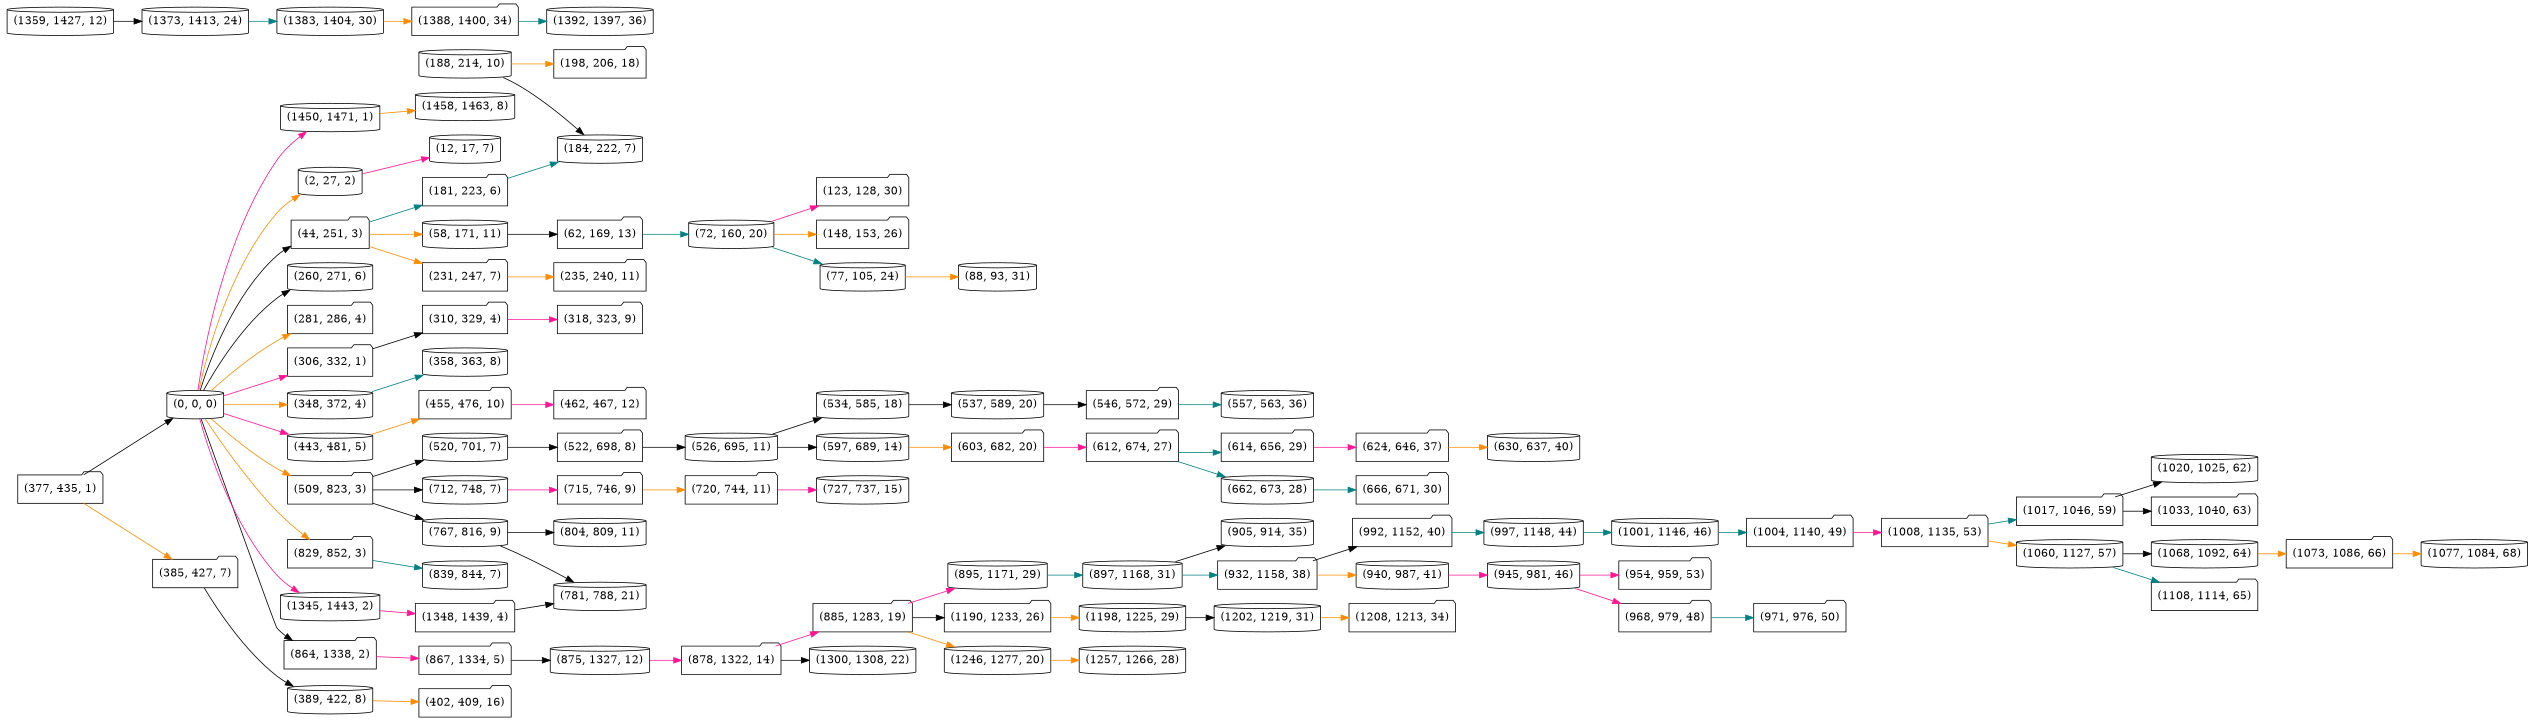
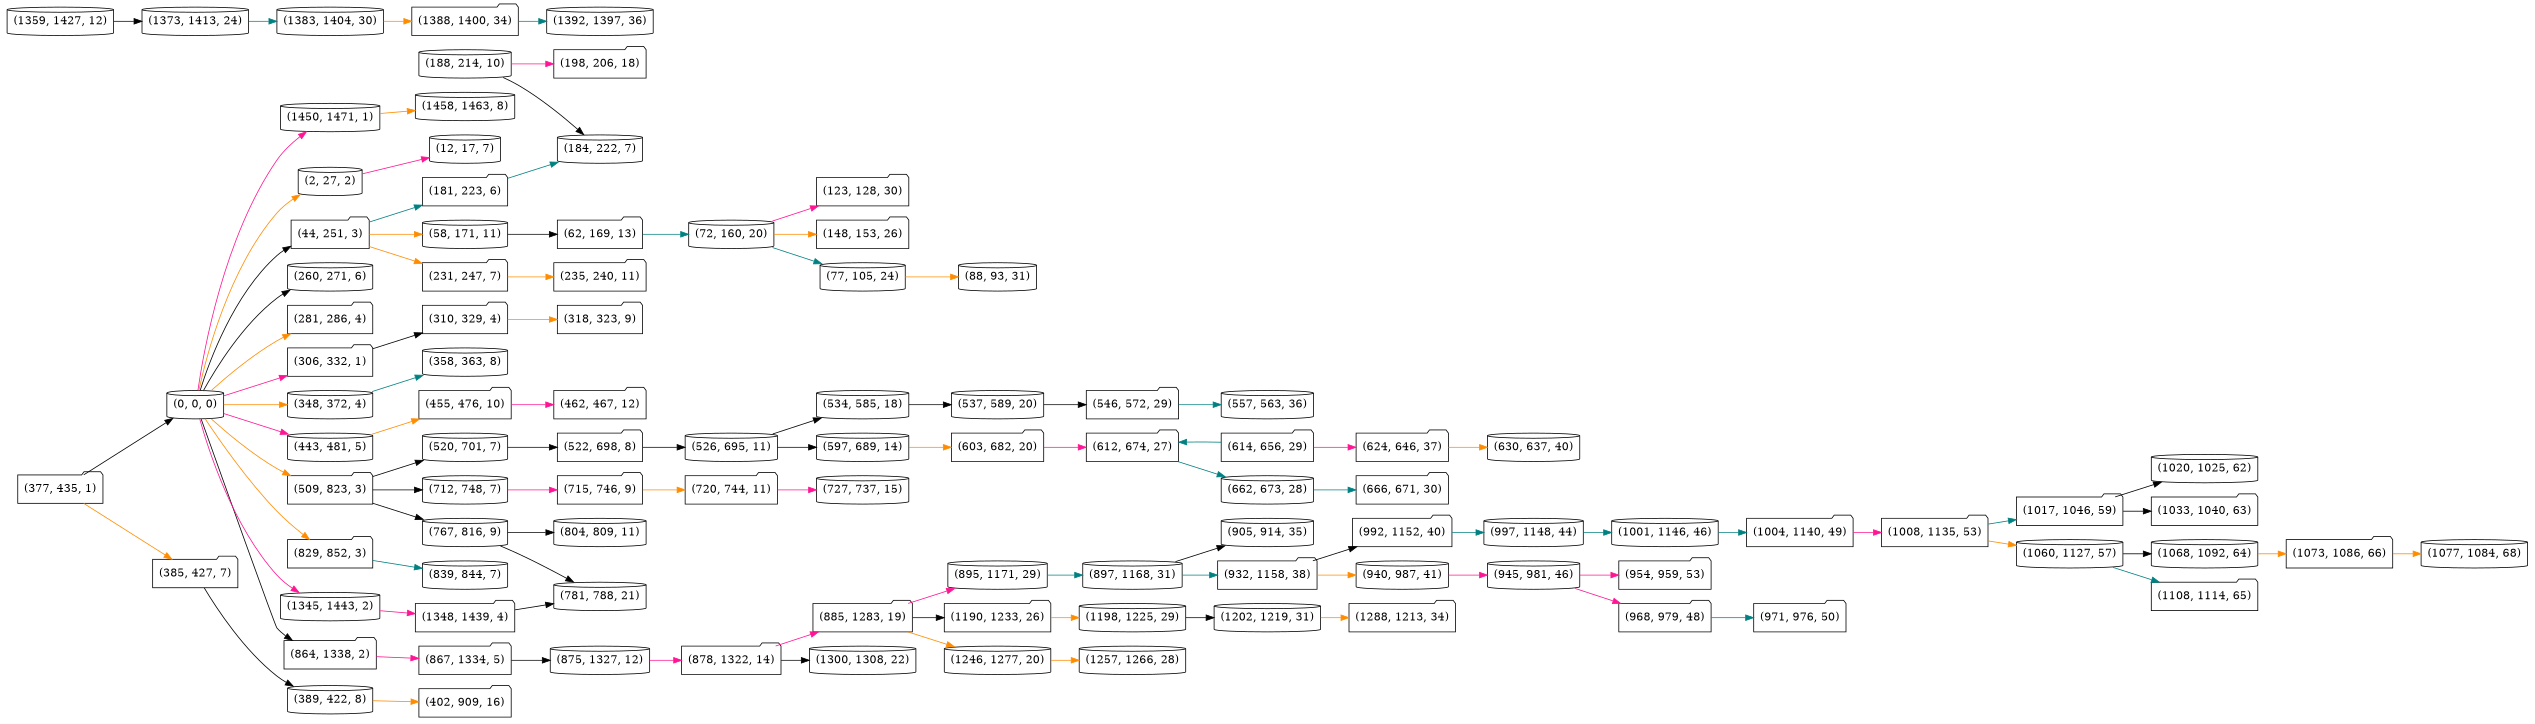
(528, 64) -> (528, 64)
(528, 320) -> (528, 320)
(1196, 453) -> (1204, 442)
(1402, 618) -> (1402, 618)
(465, 703) -> (465, 703)
